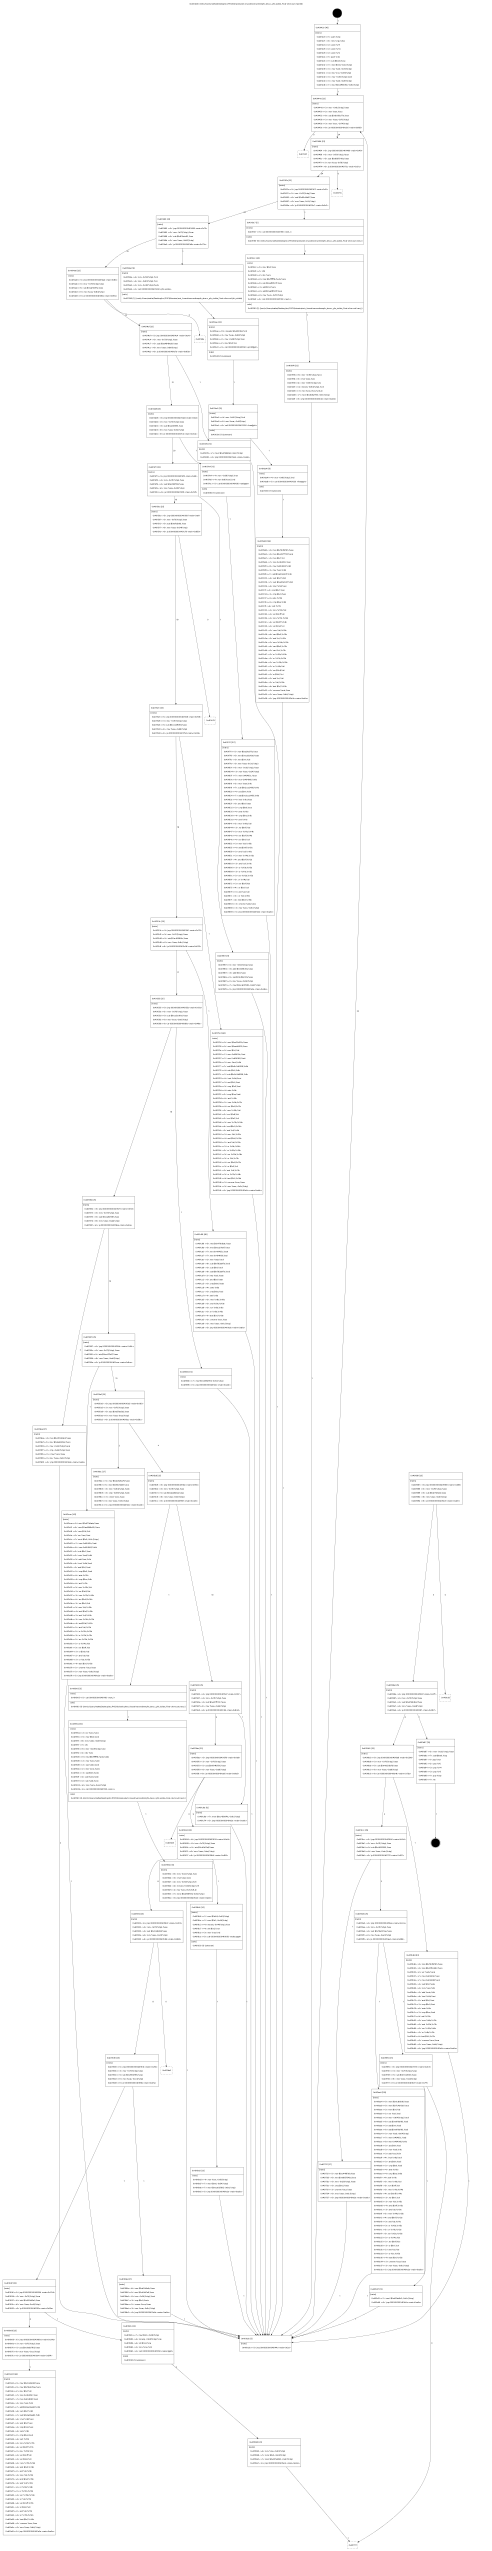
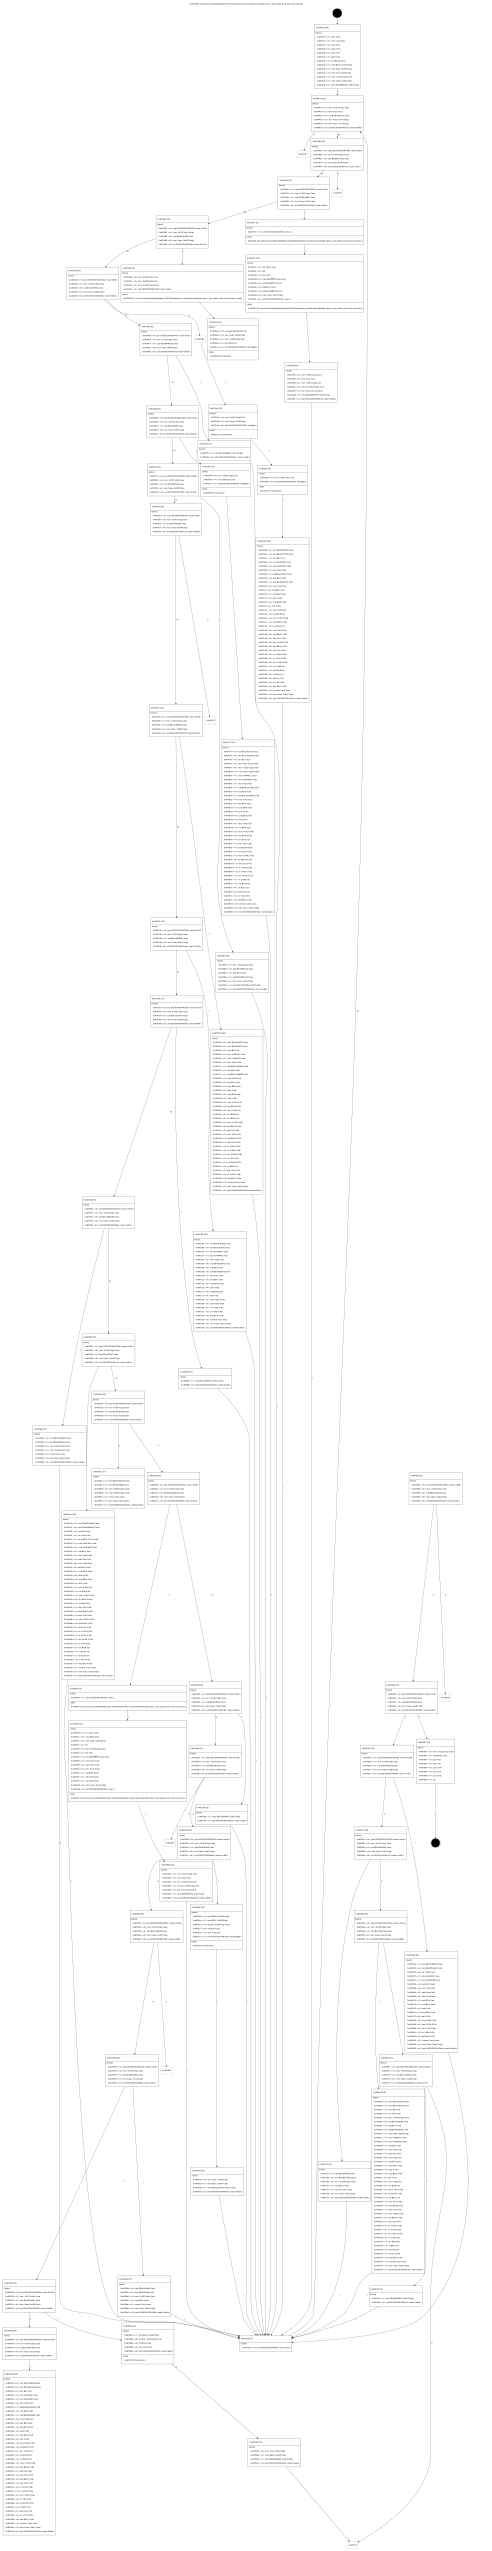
(233, 382) -> (212, 374)
